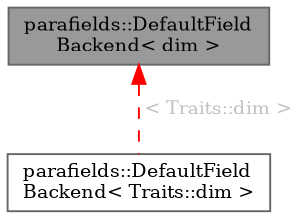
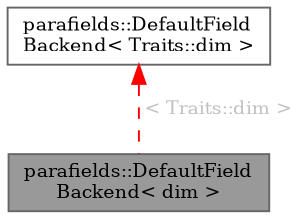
(139, 119) -> (139, 119)
